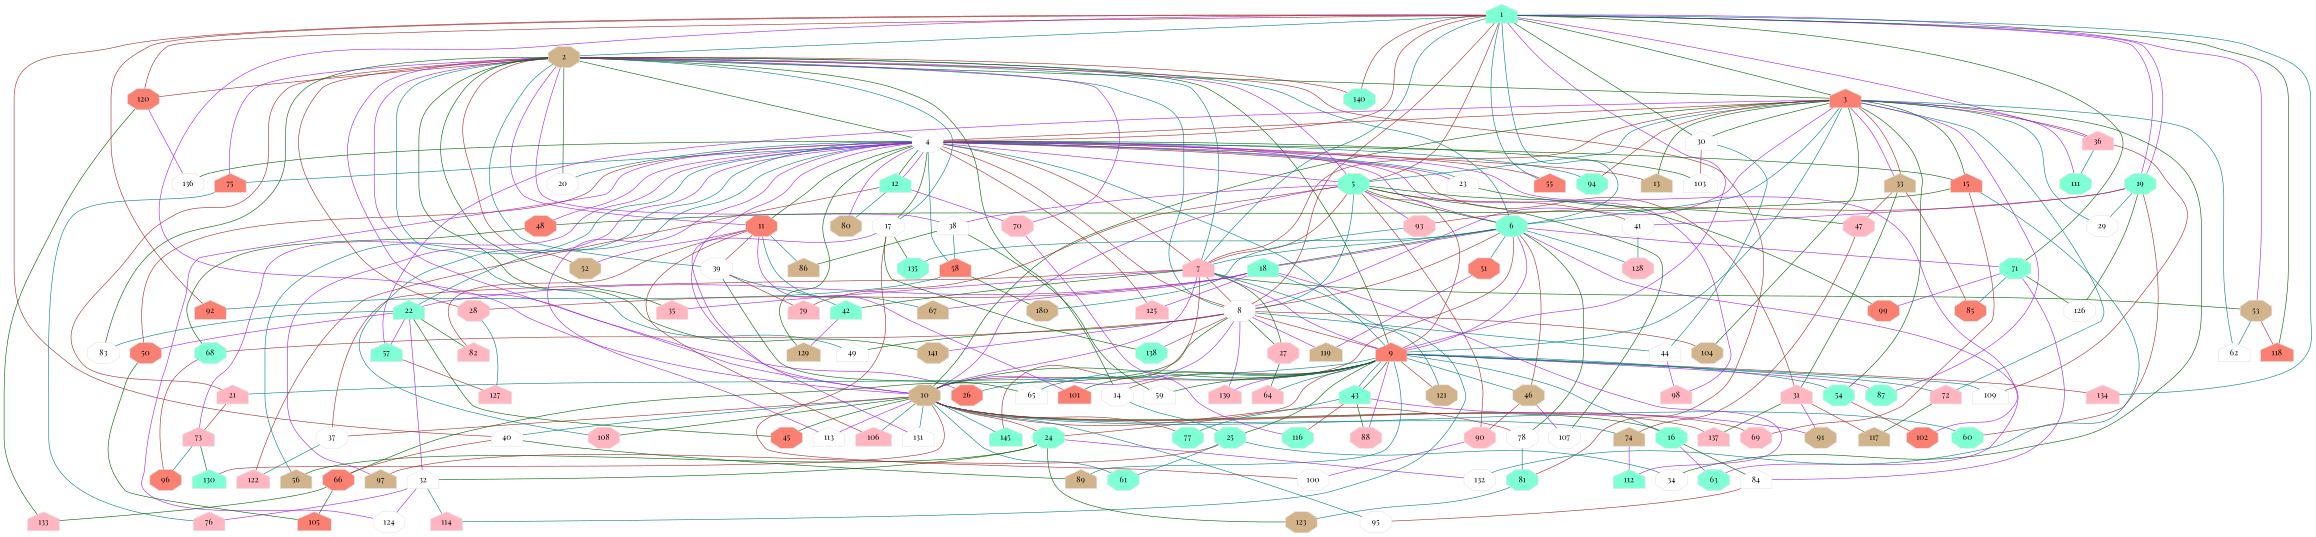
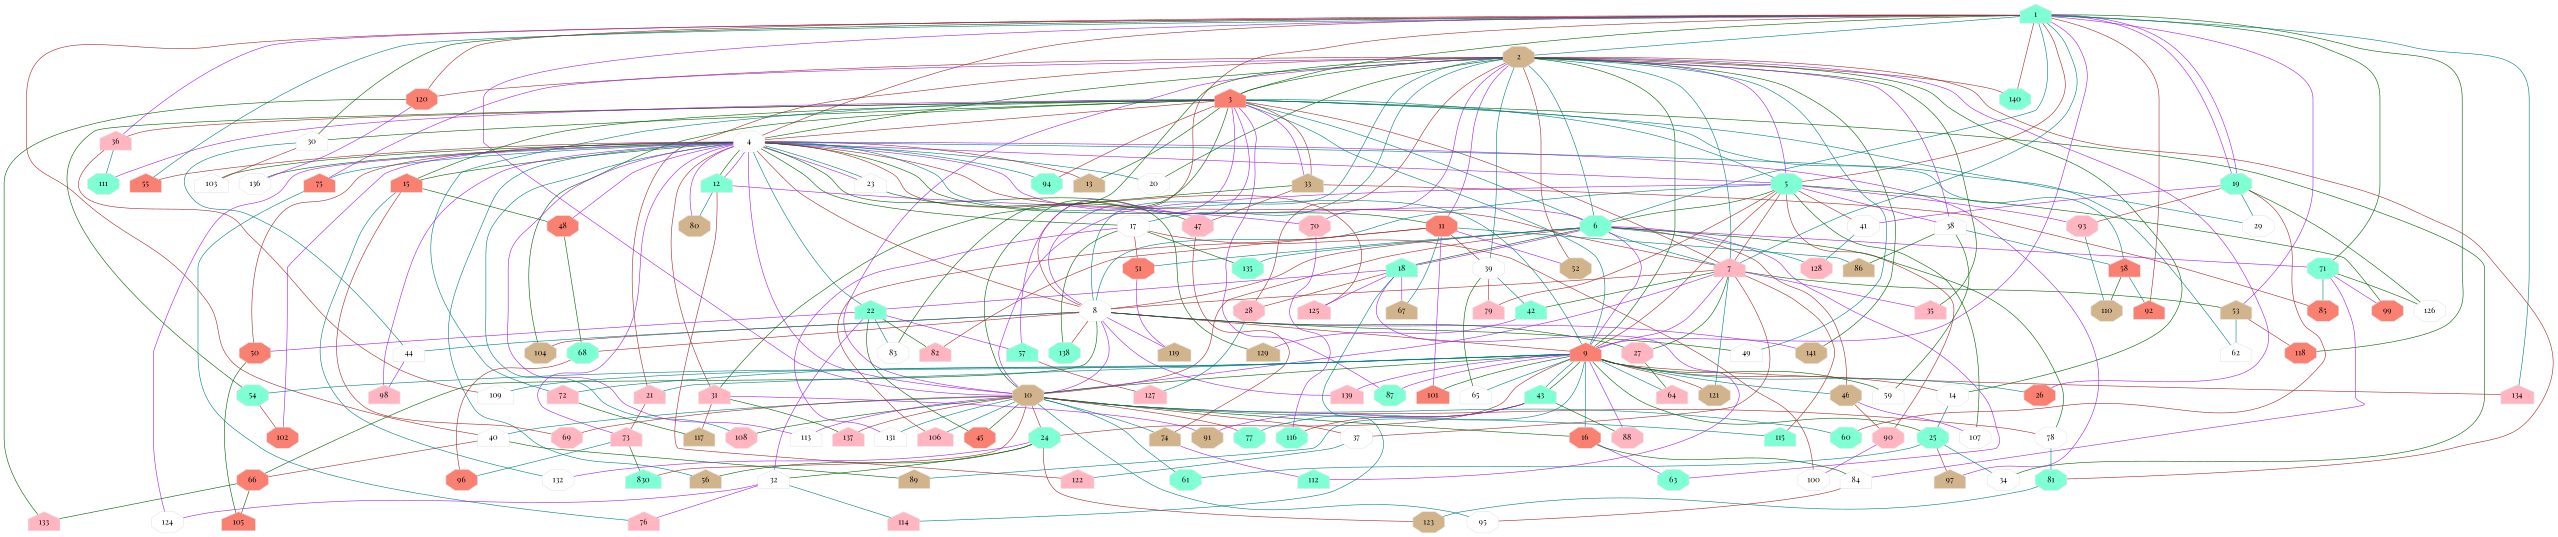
none -> (1136, 245)
(1042, 311) -> (2107, 311)
(2256, 311) -> (2236, 311)
(2277, 353) -> (2301, 353)
(1006, 438) -> (1780, 438)
(1671, 438) -> (1585, 438)
(209, 480) -> (643, 480)
(1148, 516) -> (1210, 514)
